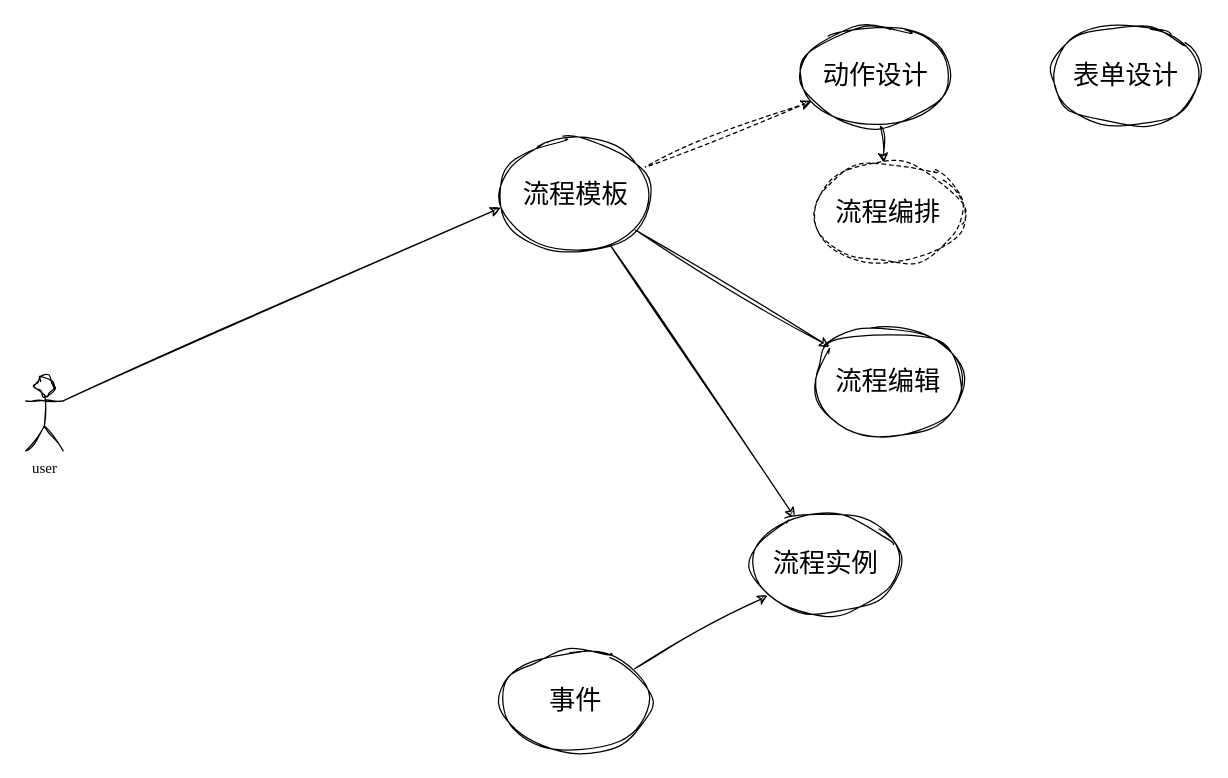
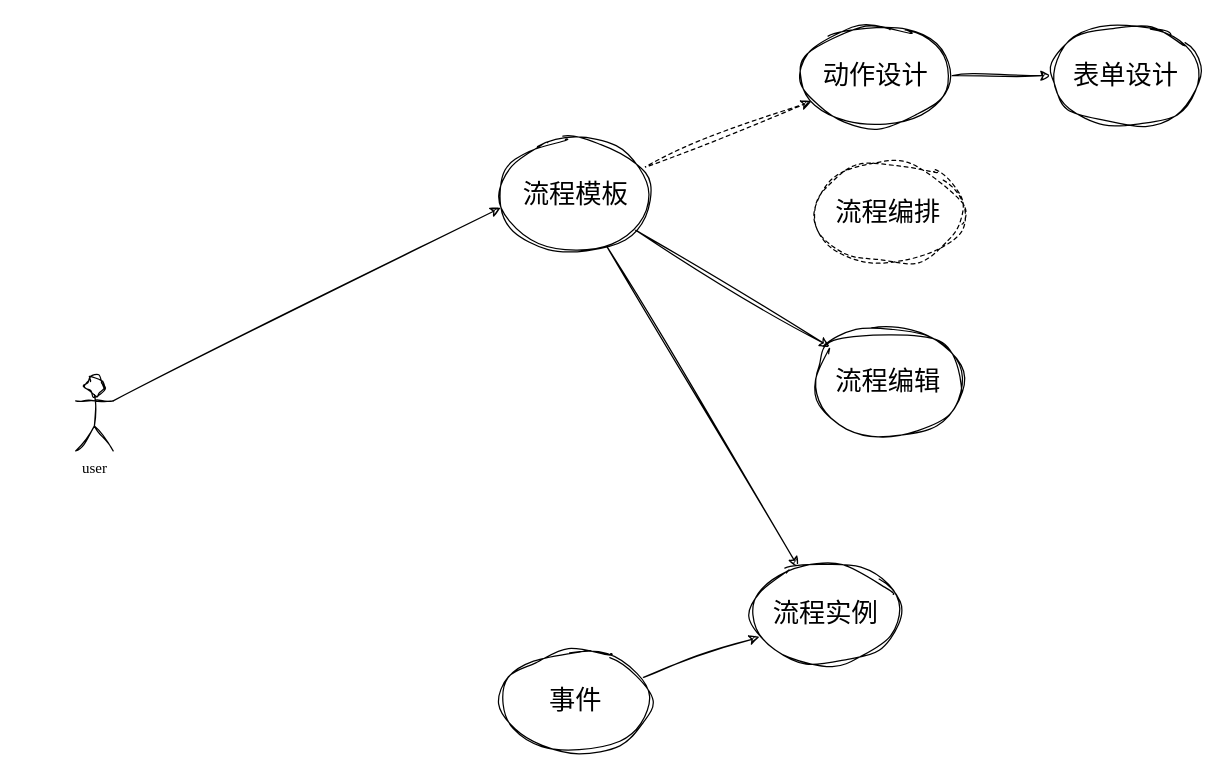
(882, 142) -> (998, 76)
(44, 413) -> (94, 413)
(826, 563) -> (826, 613)
